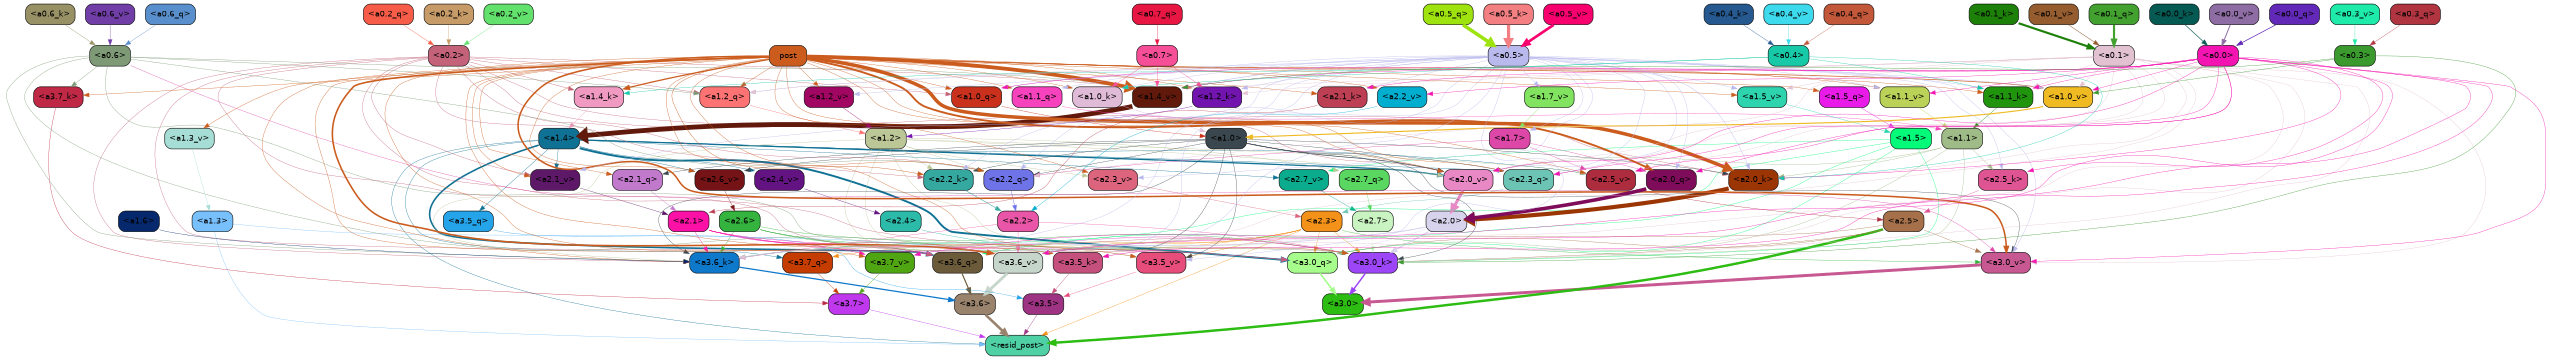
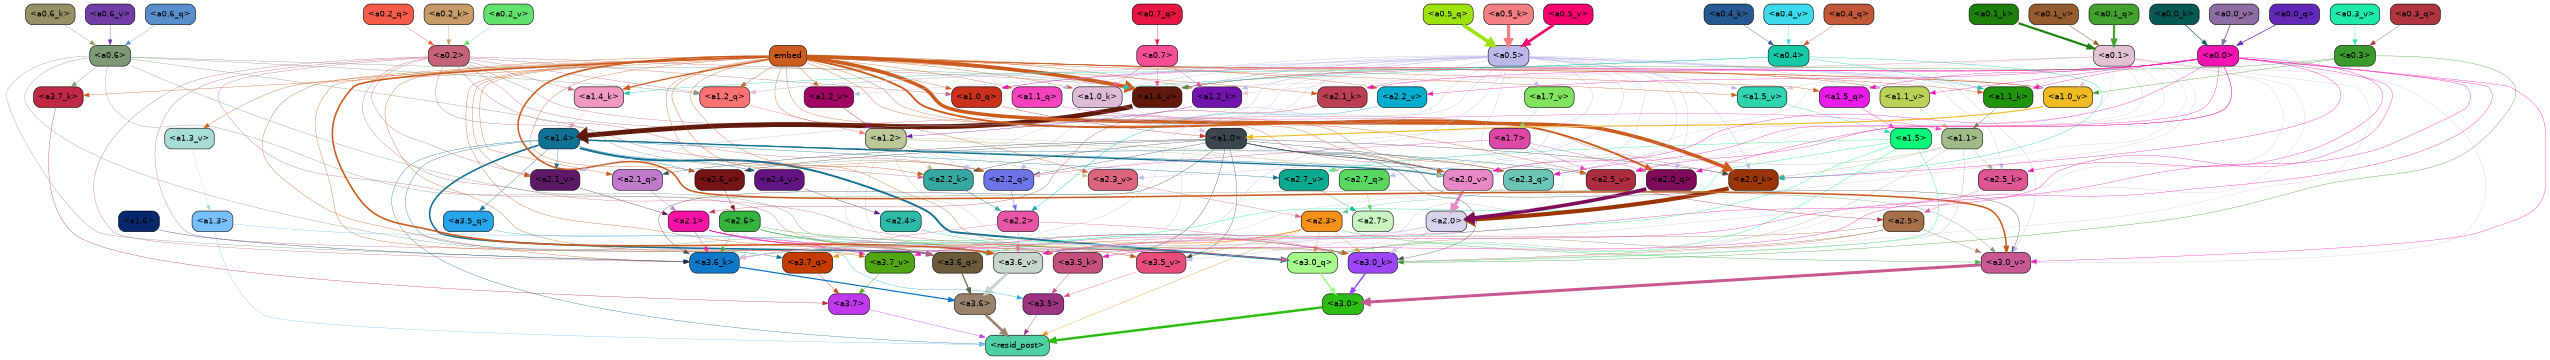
(788, 56) -> (788, 56)
(2146, 76) -> (2036, 72)
(1582, 92) -> (1564, 146)
(1057, 195) -> (1057, 195)
(467, 199) -> none
(1472, 302) -> (1189, 324)
